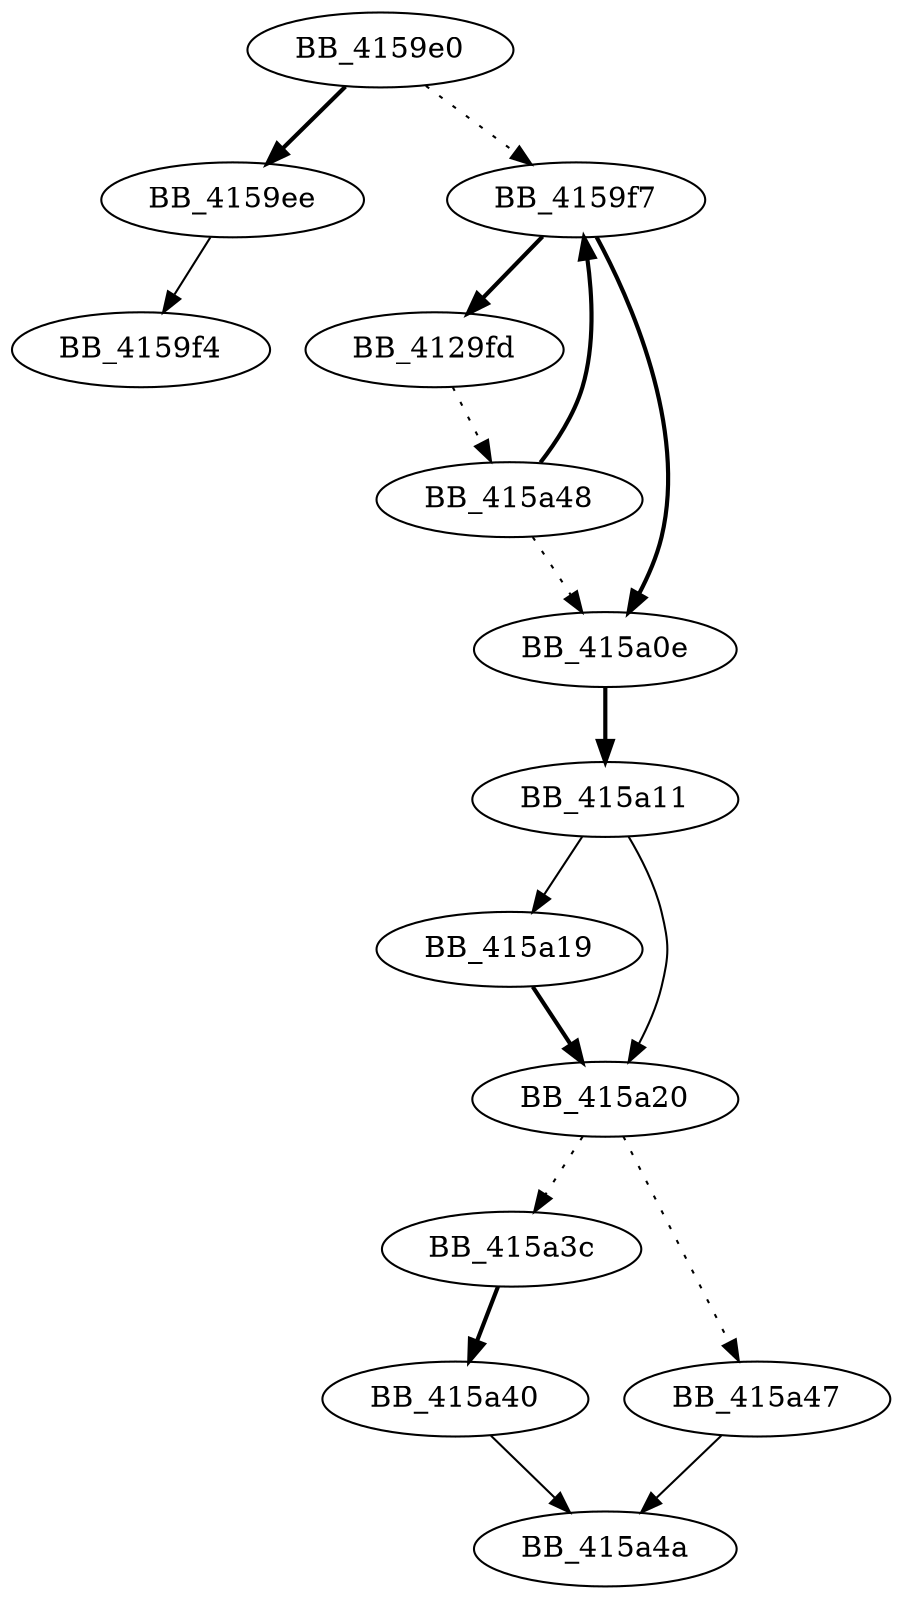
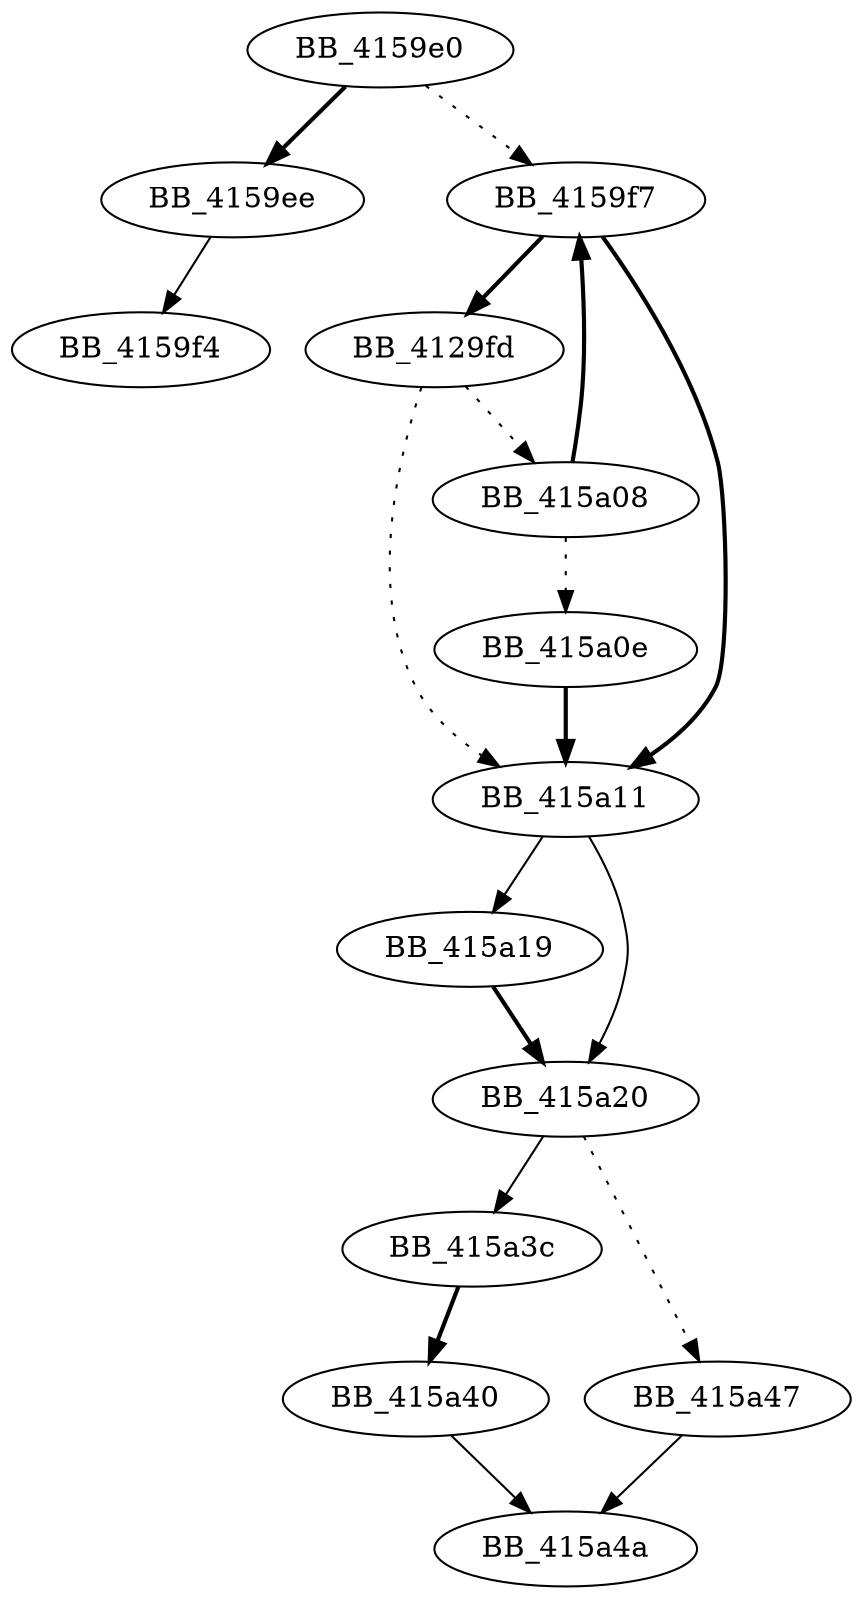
(662, 412) -> (722, 496)
(510, 500) -> (566, 500)
none -> (391, 585)
(564, 1166) -> (524, 1166)
